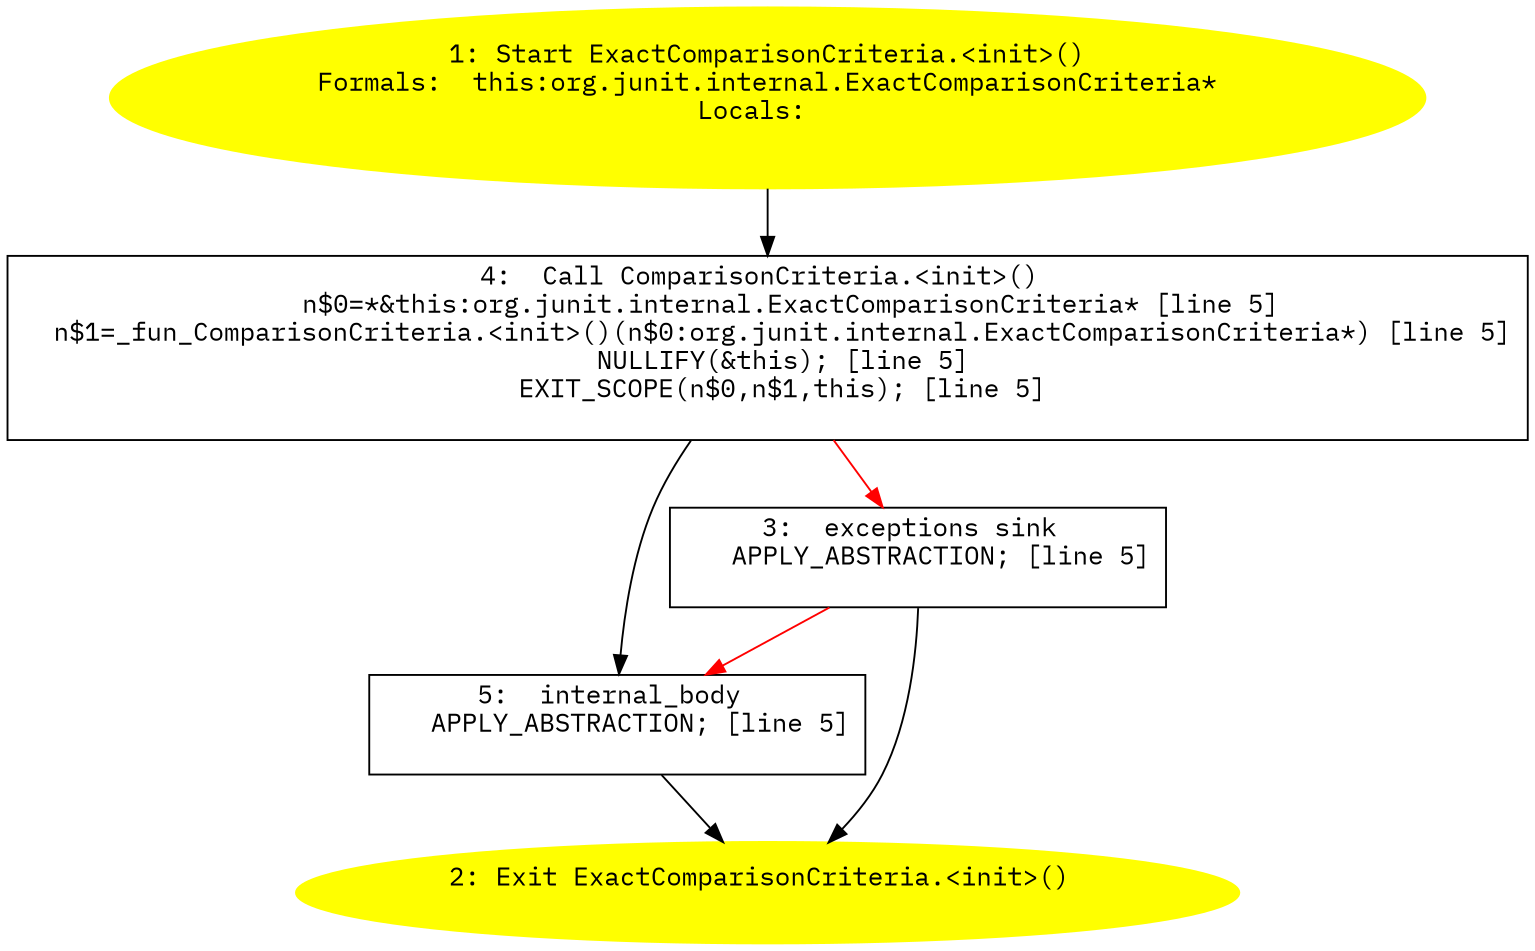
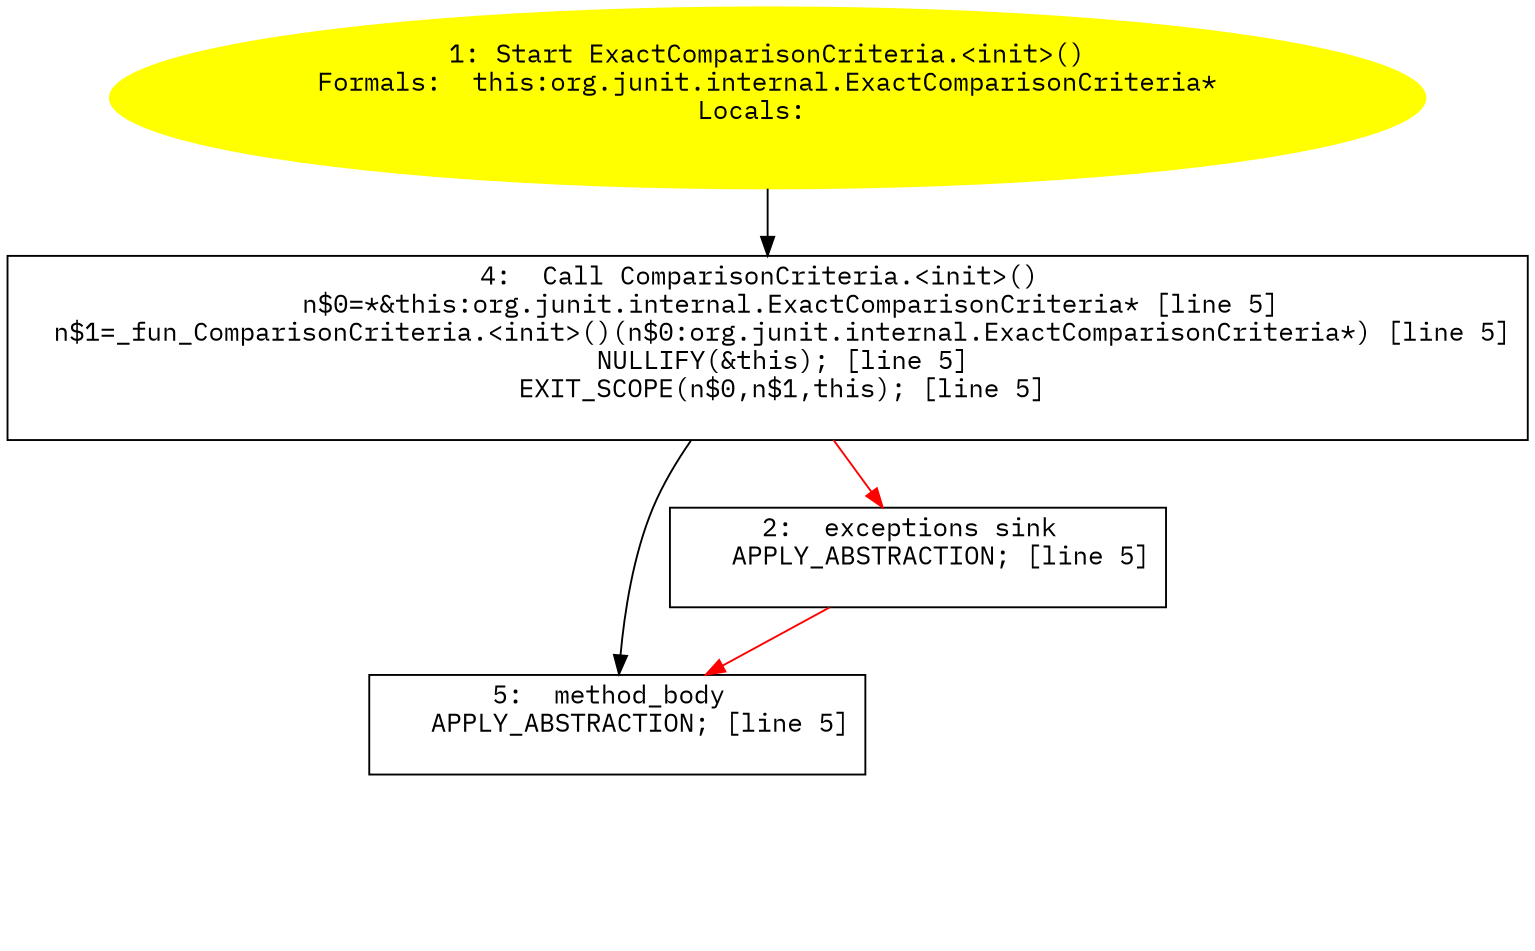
(918, 557) -> (918, 557)
(617, 725) -> (617, 725)
(768, 893) -> none
